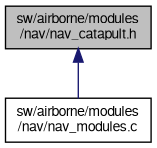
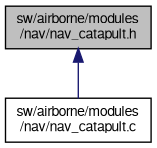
(78, 120) -> (78, 120)
